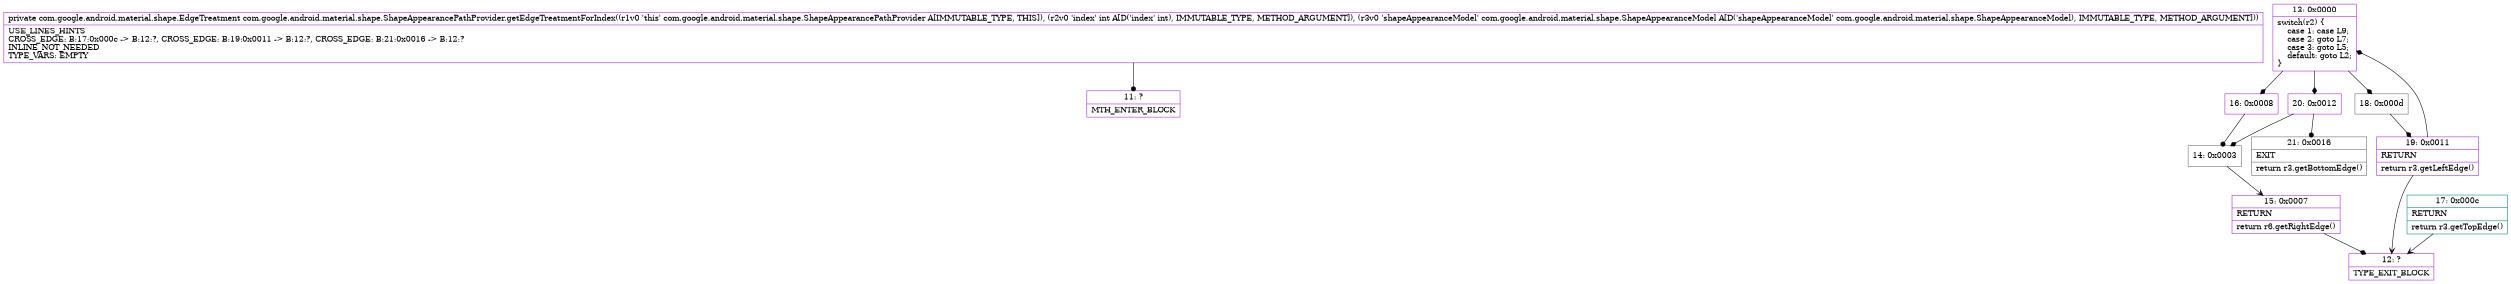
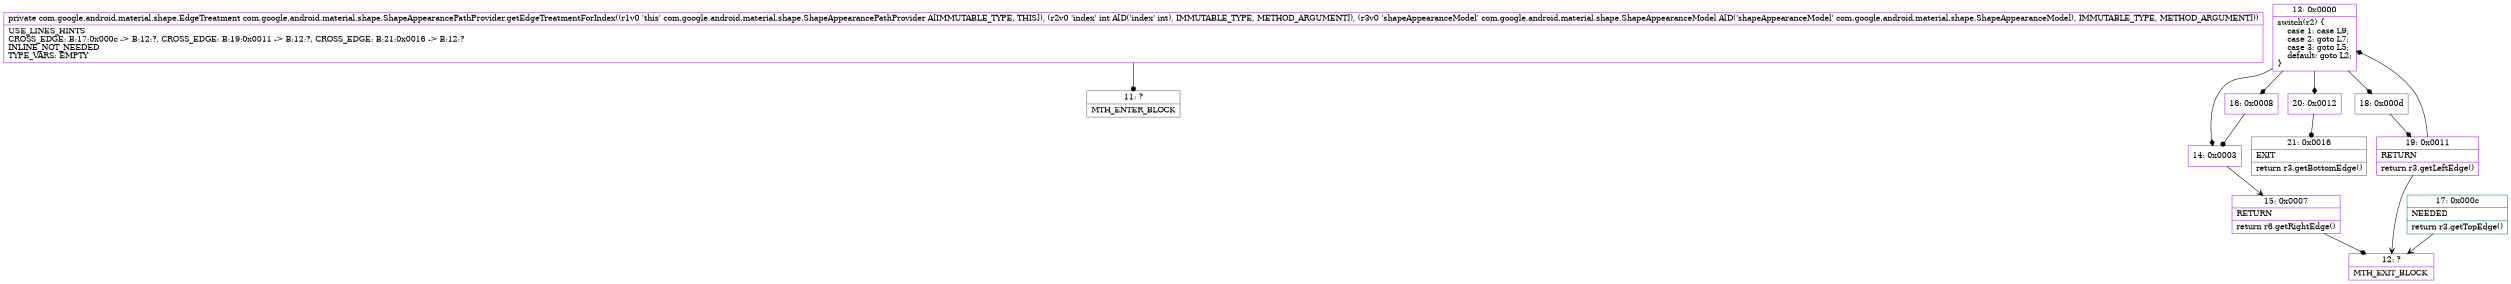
(1133, 104) -> (1133, 104)
(2265, 128) -> (2223, 88)
(2215, 156) -> (2215, 156)
(2429, 214) -> (2430, 214)
(2391, 273) -> (2391, 273)
